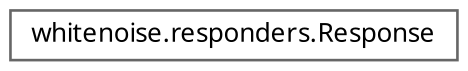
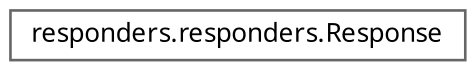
(234, 35) -> (238, 35)
